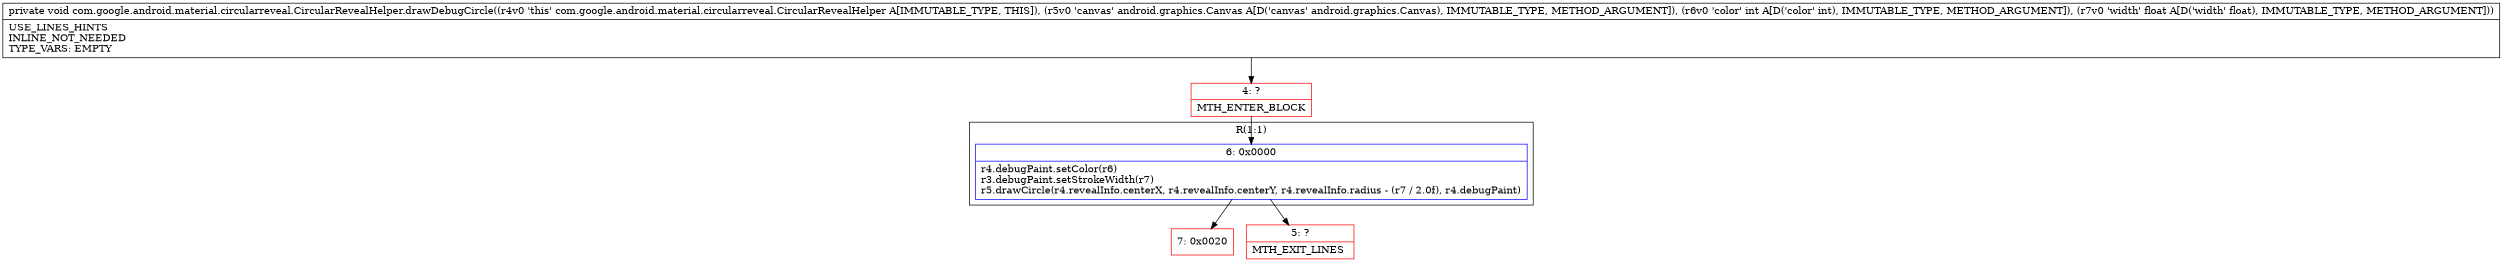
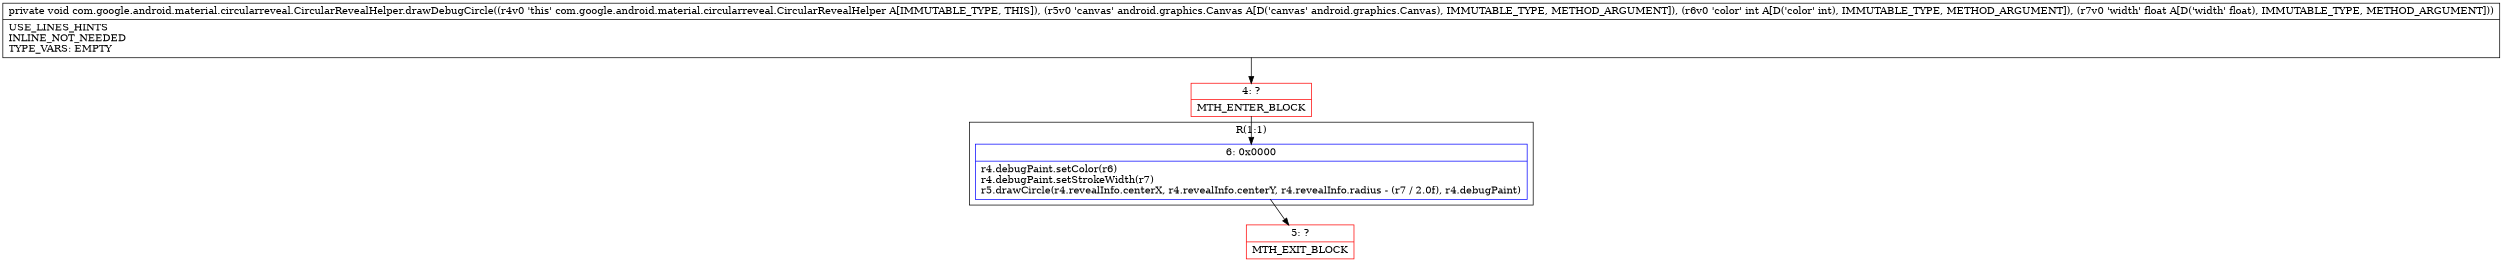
(1067, 180) -> (1067, 180)
(1202, 242) -> none
(1298, 250) -> (1300, 250)
